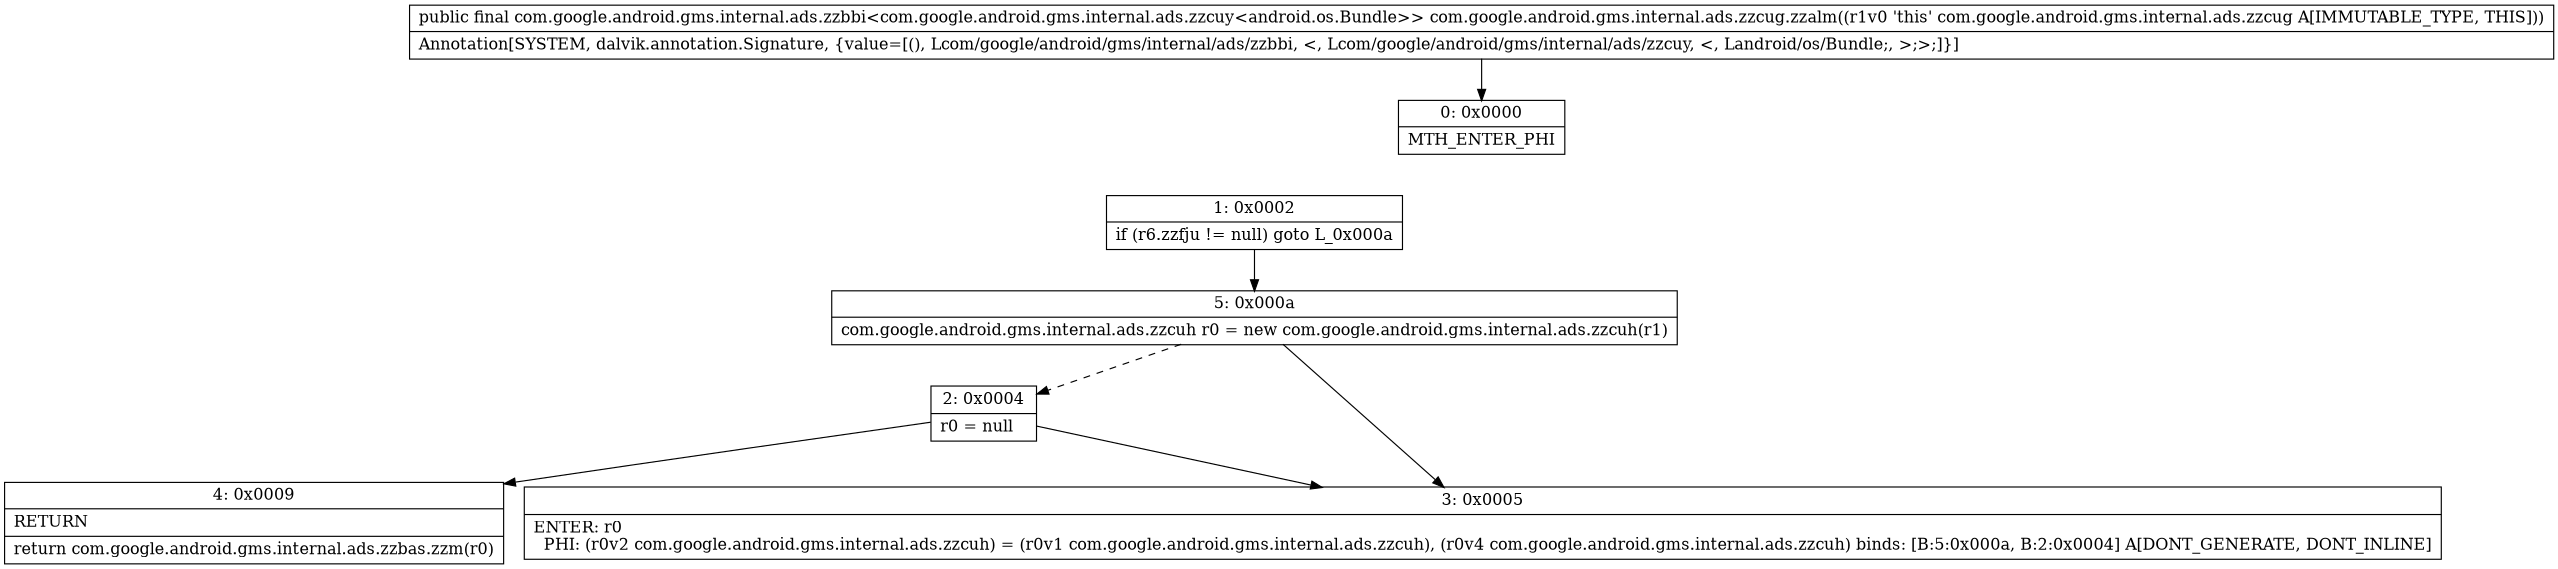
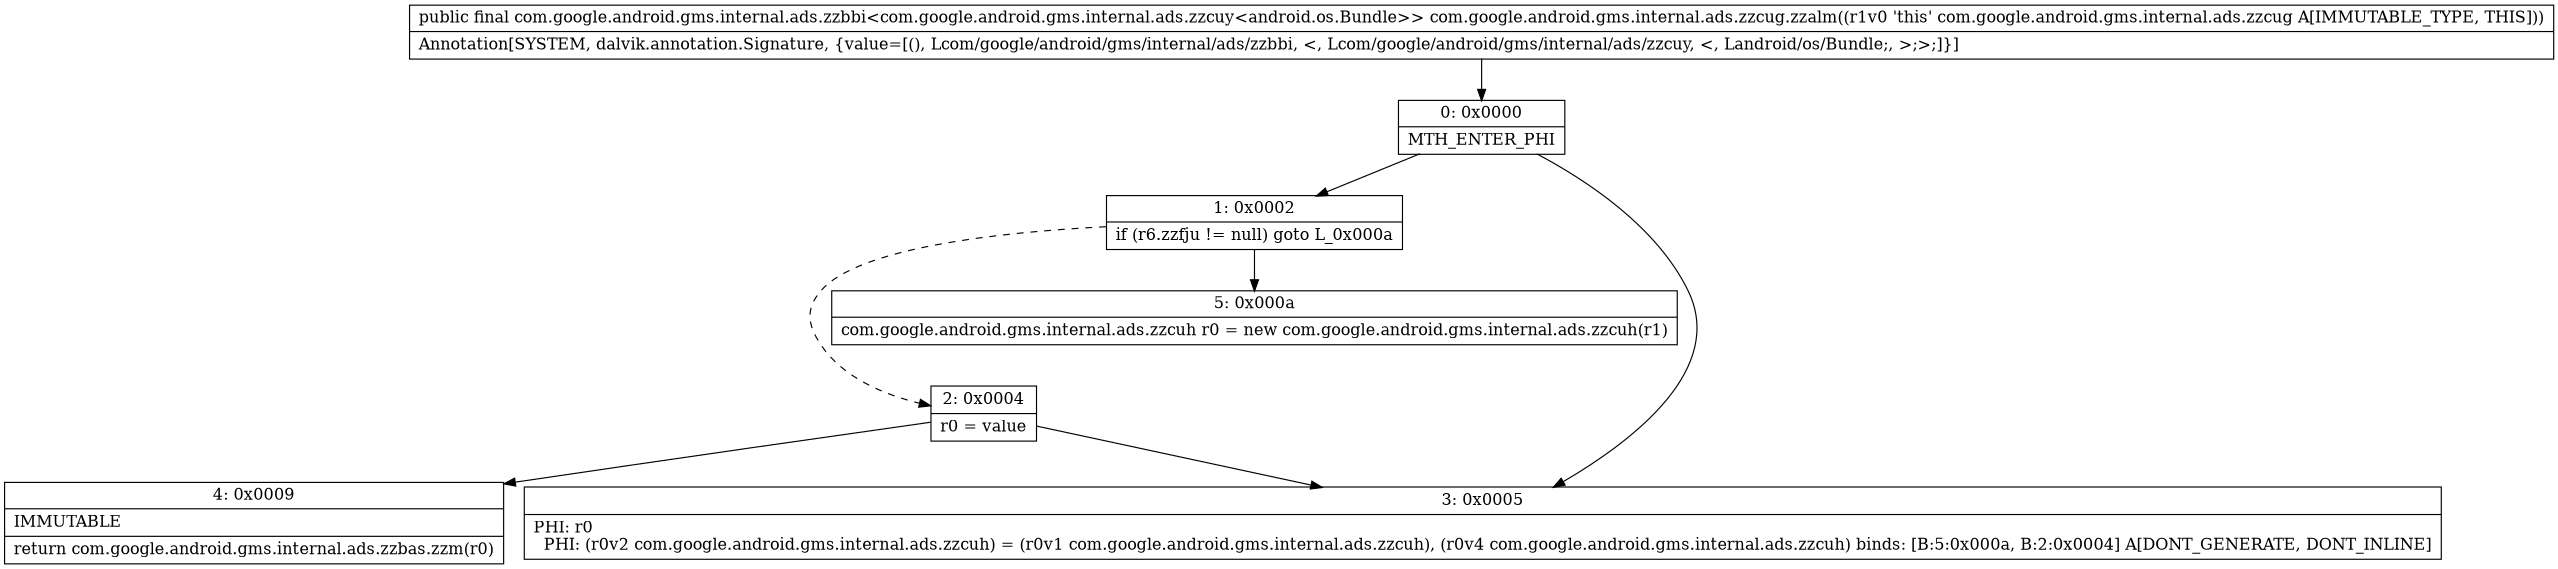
none -> (1373, 173)
(1115, 367) -> (873, 261)
(1359, 412) -> (1694, 311)
(977, 427) -> (984, 427)
(51, 522) -> (68, 522)
(580, 528) -> (566, 528)
